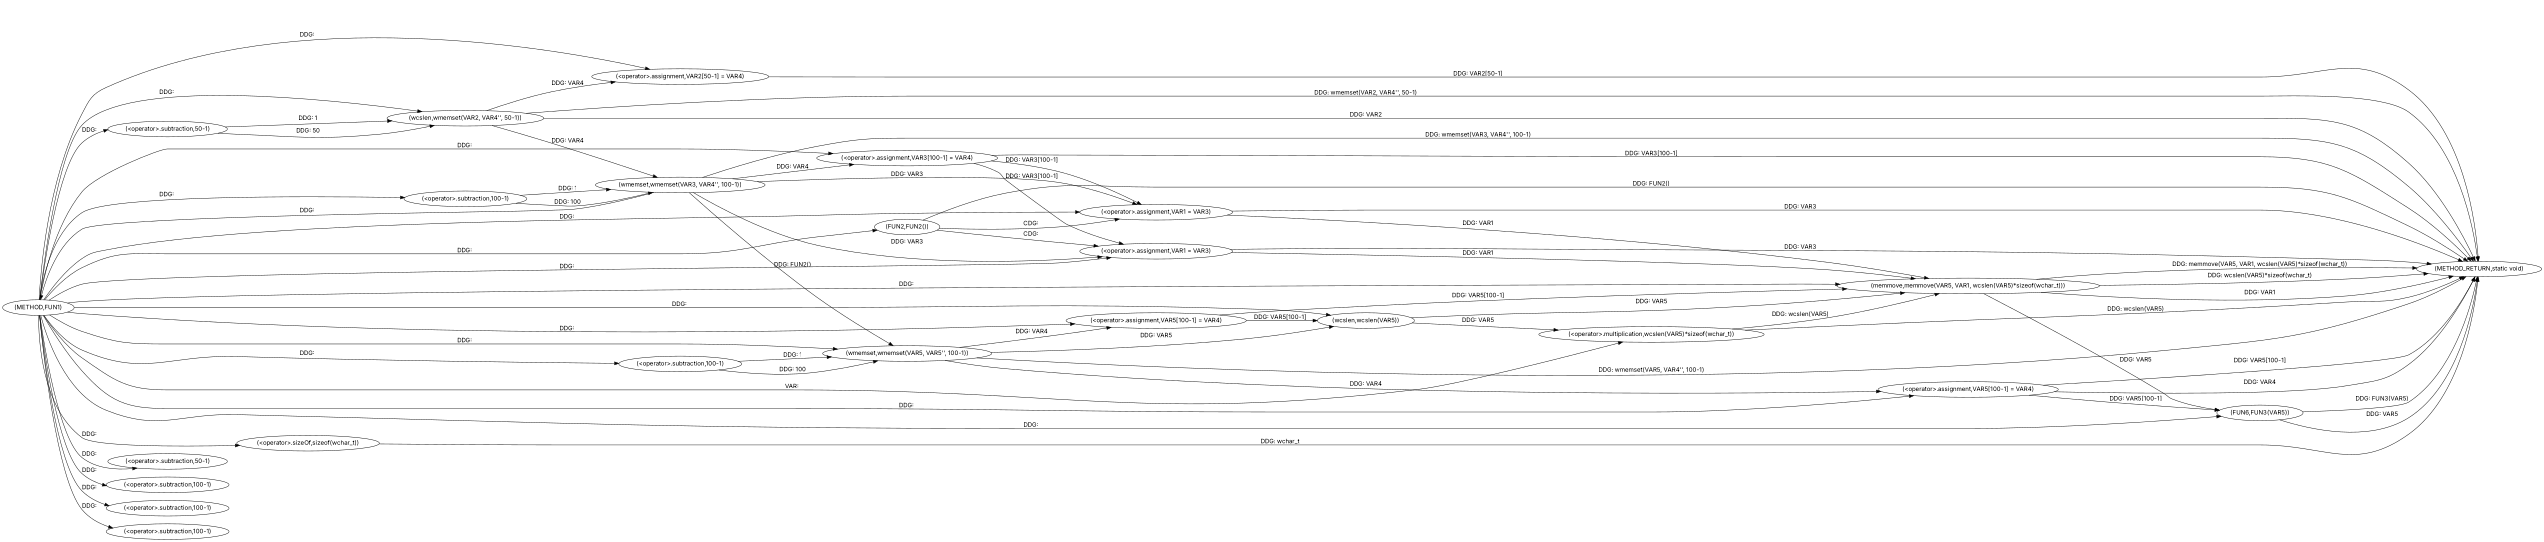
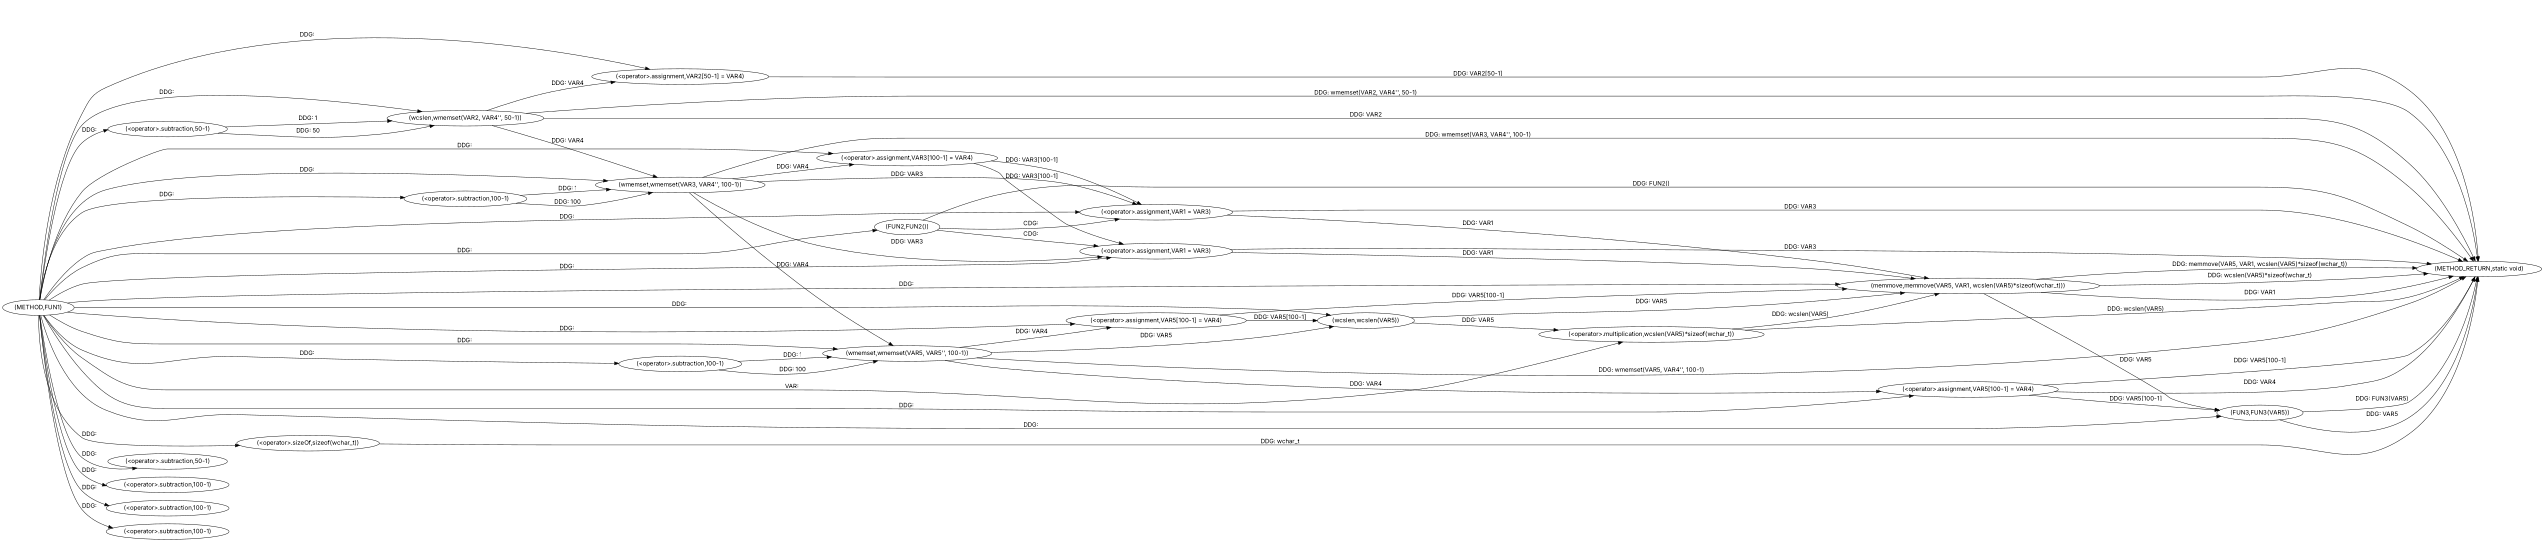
(1745, 157) -> none
(329, 215) -> (287, 174)
(793, 265) -> (793, 265)
(2260, 413) -> (2260, 413)
